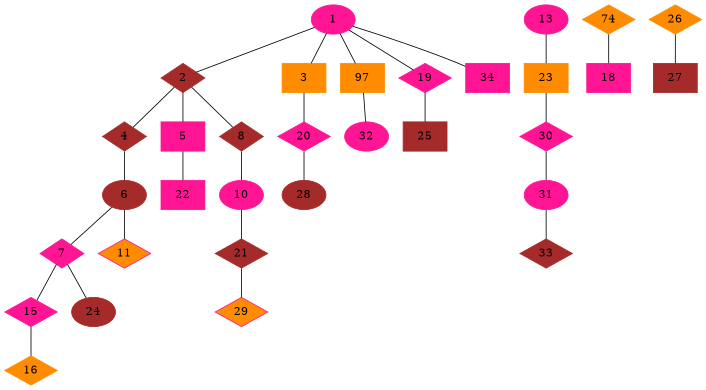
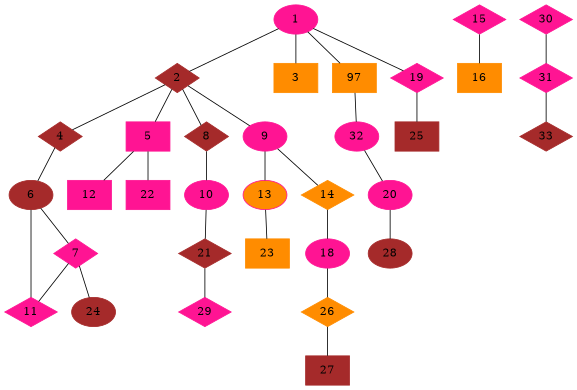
(546, 20) -> (265, 195)
(609, 20) -> (328, 195)
(488, 78) -> none
(609, 78) -> (328, 254)
(304, 107) -> (374, 166)
(546, 107) -> none
none -> (265, 136)
(304, 136) -> (390, 195)
none -> (90, 195)
(546, 195) -> (546, 78)
(124, 254) -> (31, 312)
(47, 282) -> (54, 282)
none -> (328, 283)
(241, 312) -> (205, 312)
(31, 370) -> (480, 78)
